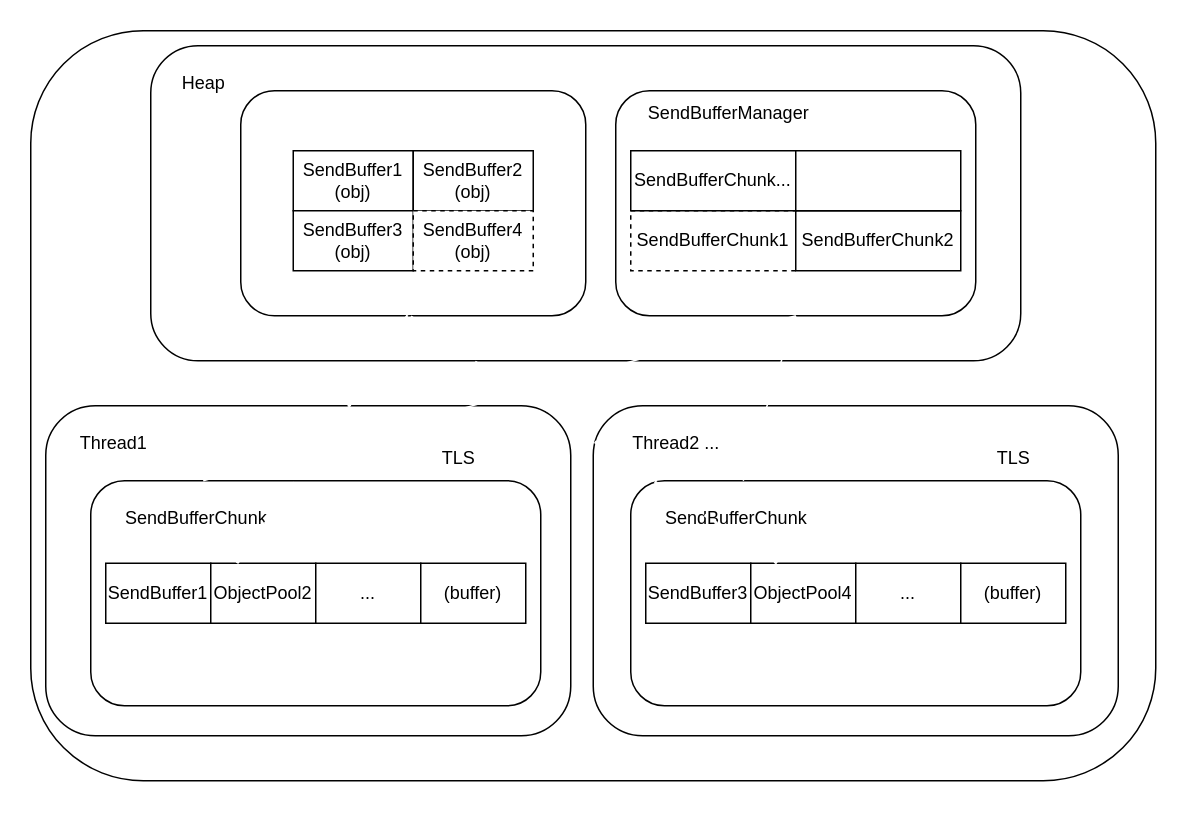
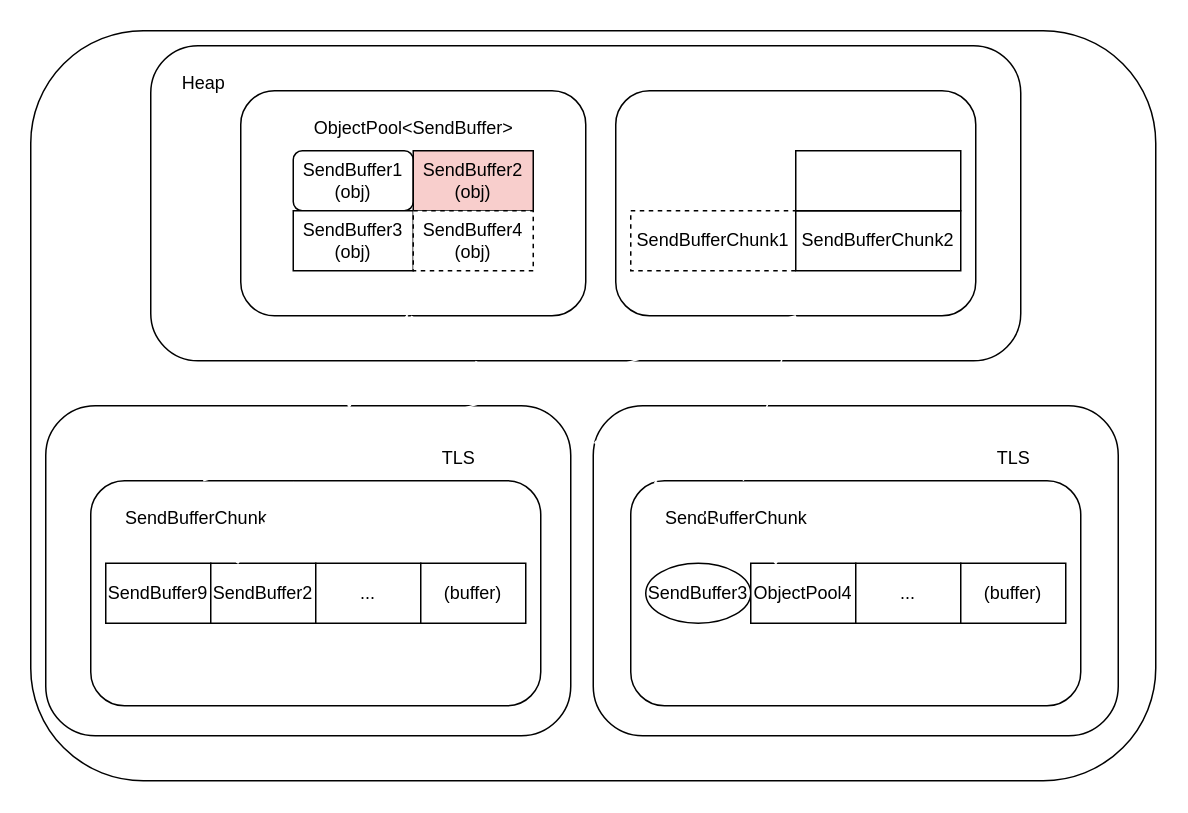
(728, 113) -> none
none -> (413, 128)
(353, 181) -> (353, 181)
(473, 181) -> (473, 181)
(713, 181) -> none
(113, 443) -> none
(676, 443) -> none
(158, 593) -> (158, 593)
(263, 593) -> (263, 593)
(698, 593) -> (698, 593)
